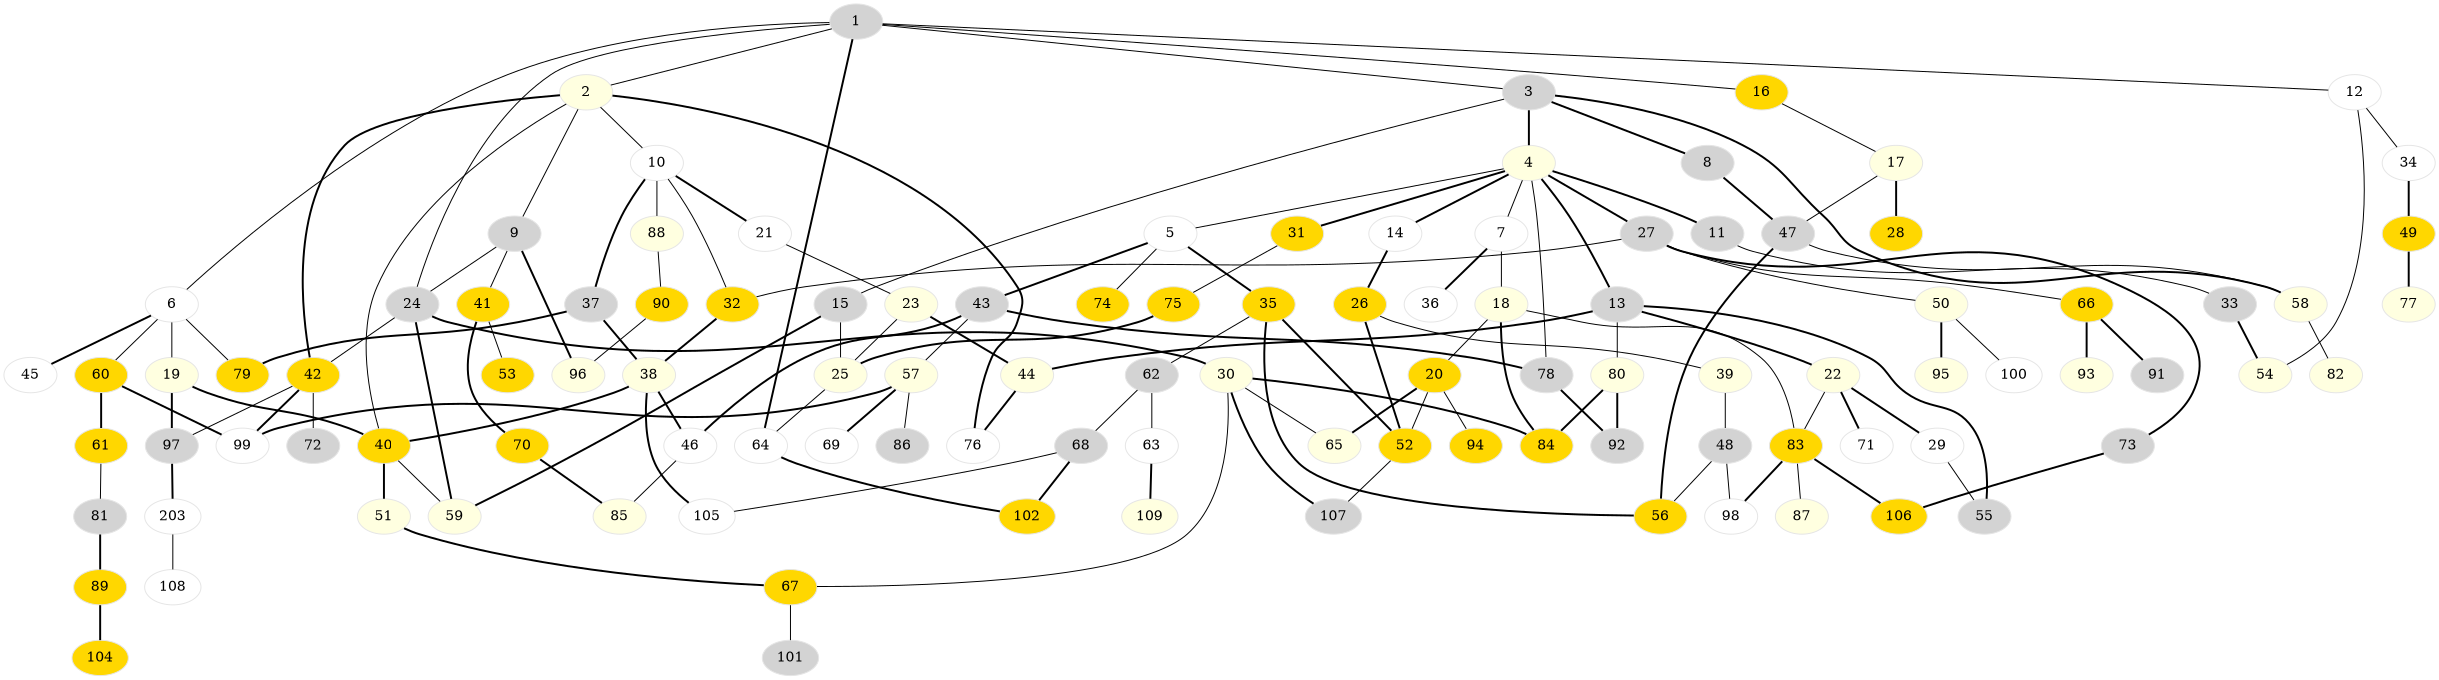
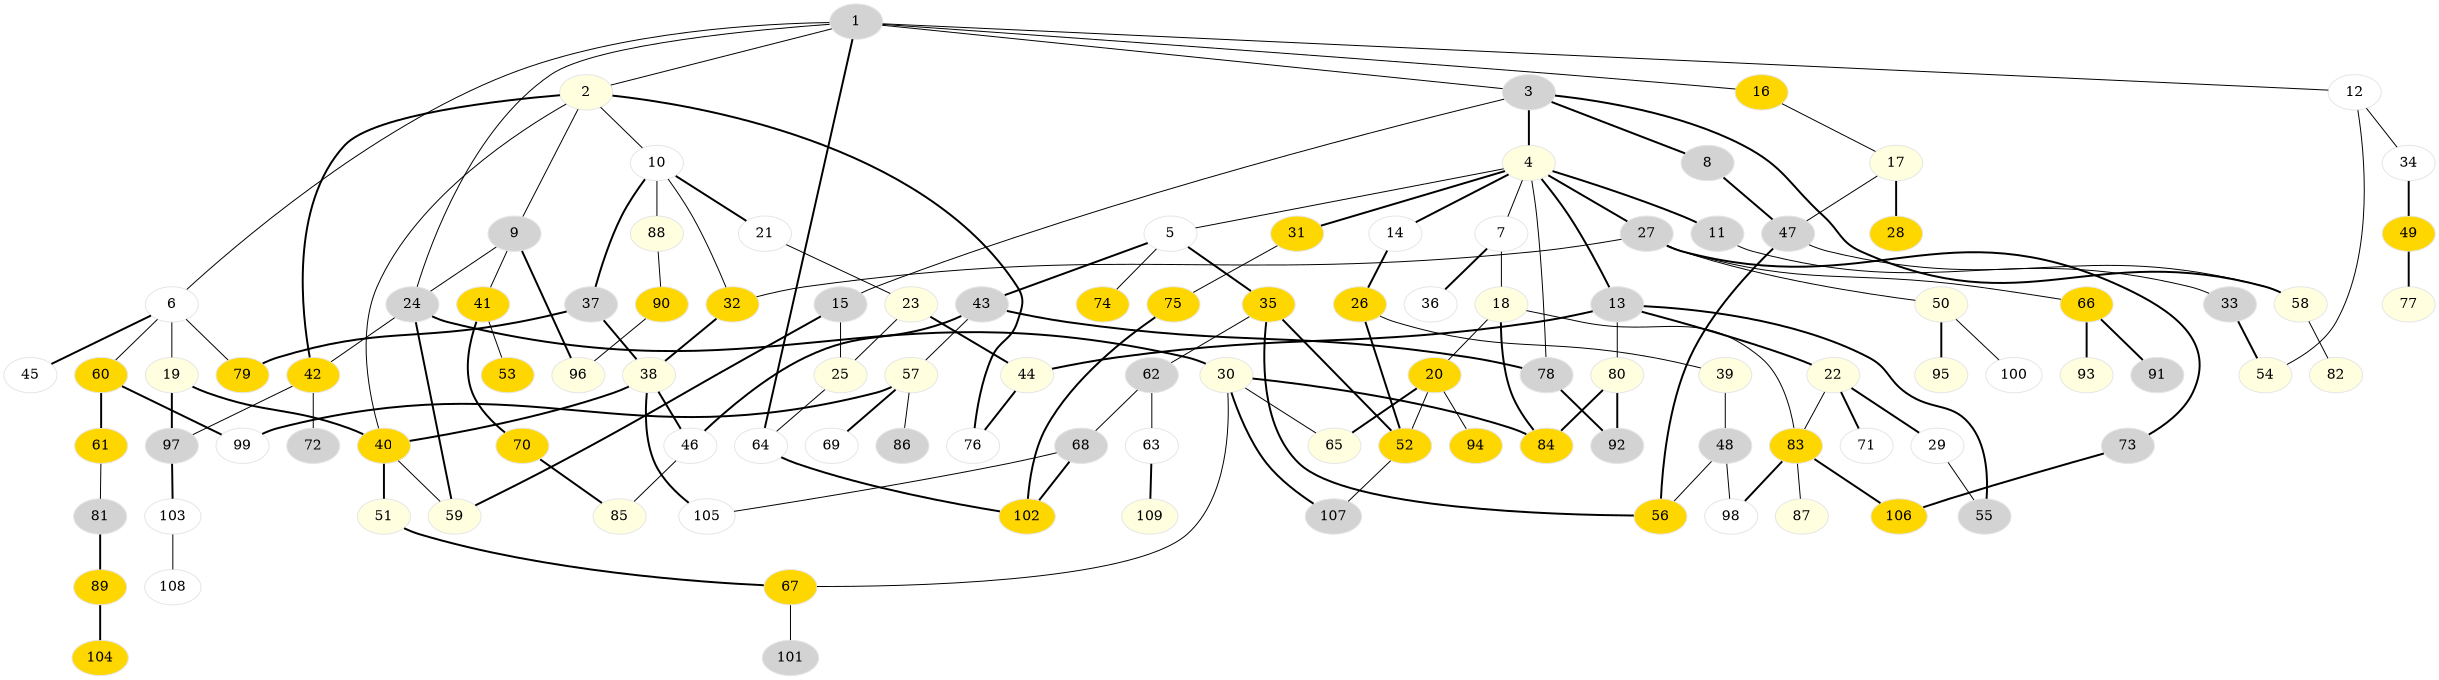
(992, 340) -> (1069, 394)
(283, 405) -> none
(173, 517) -> (173, 517)
